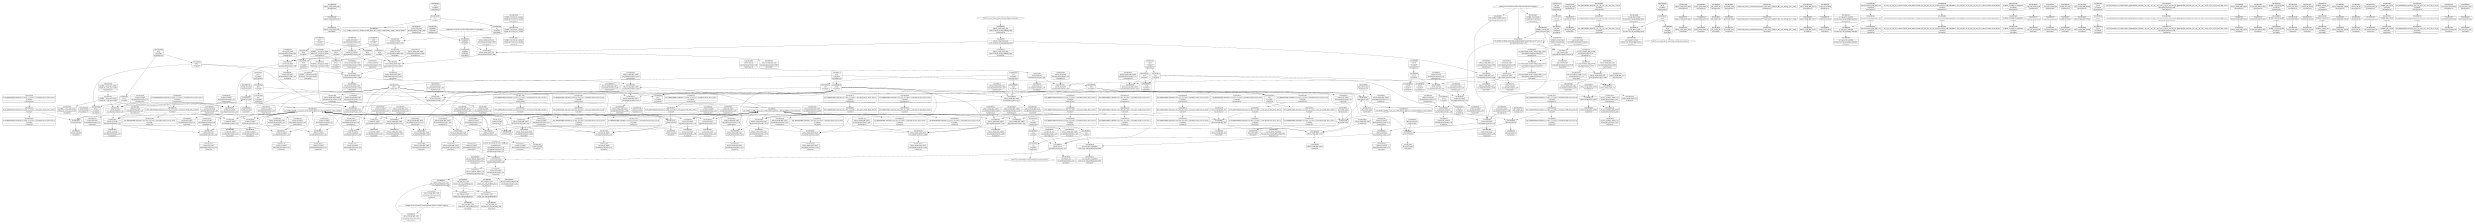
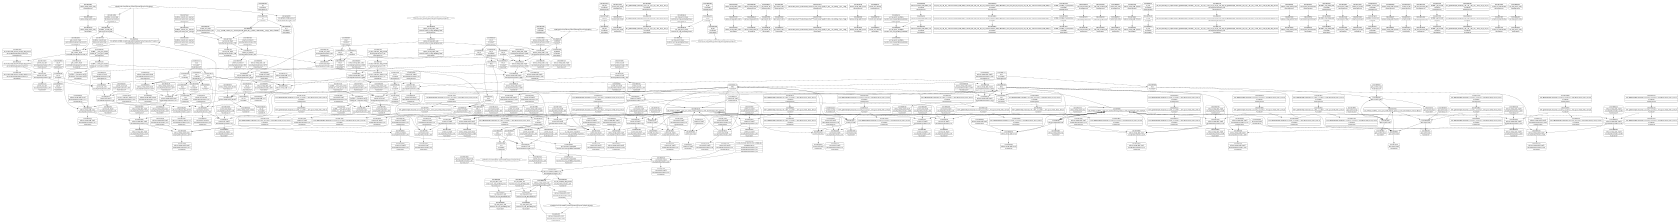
(271, 105) -> (715, 104)
